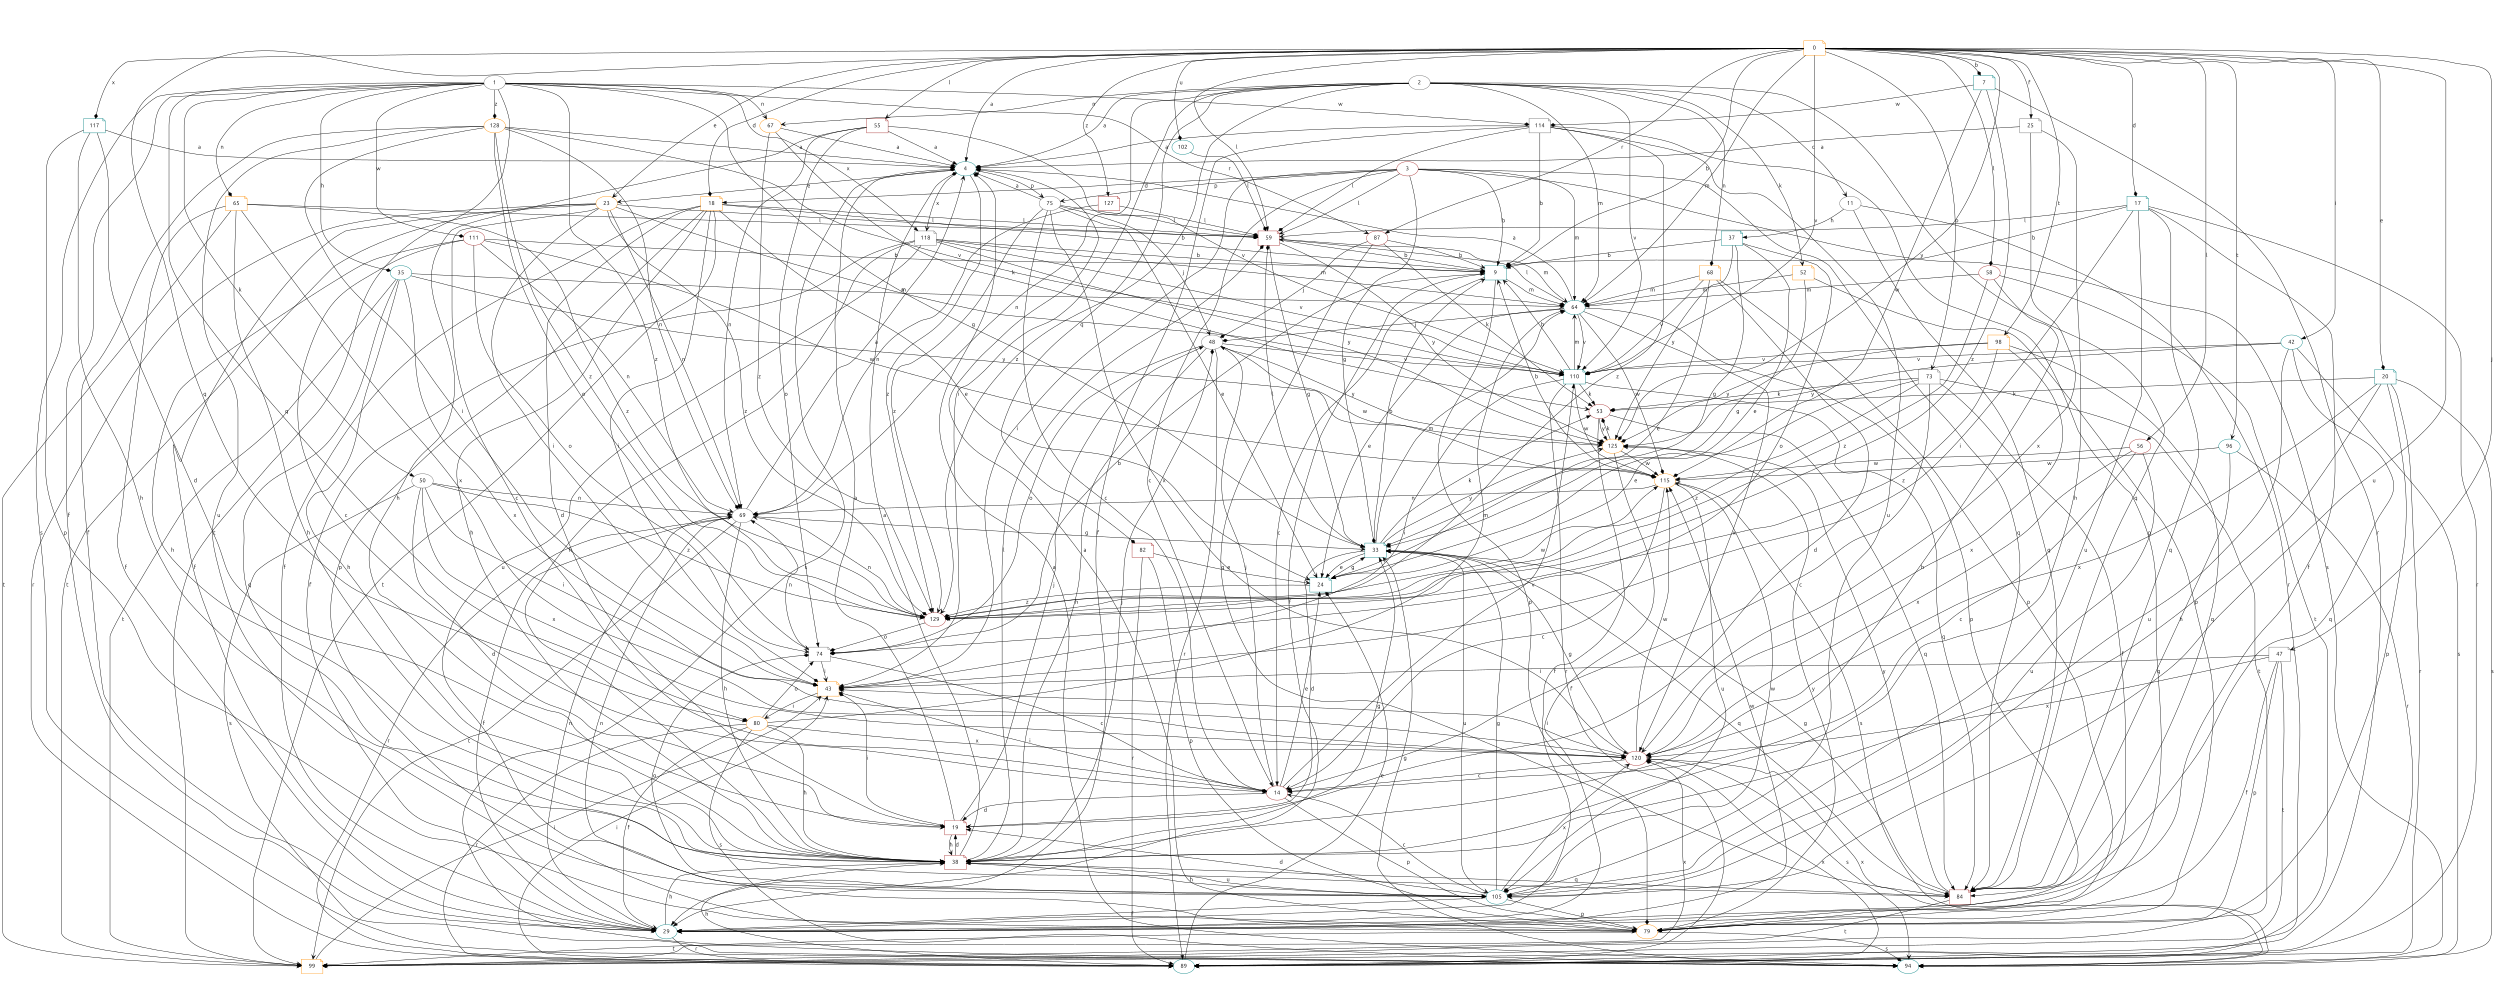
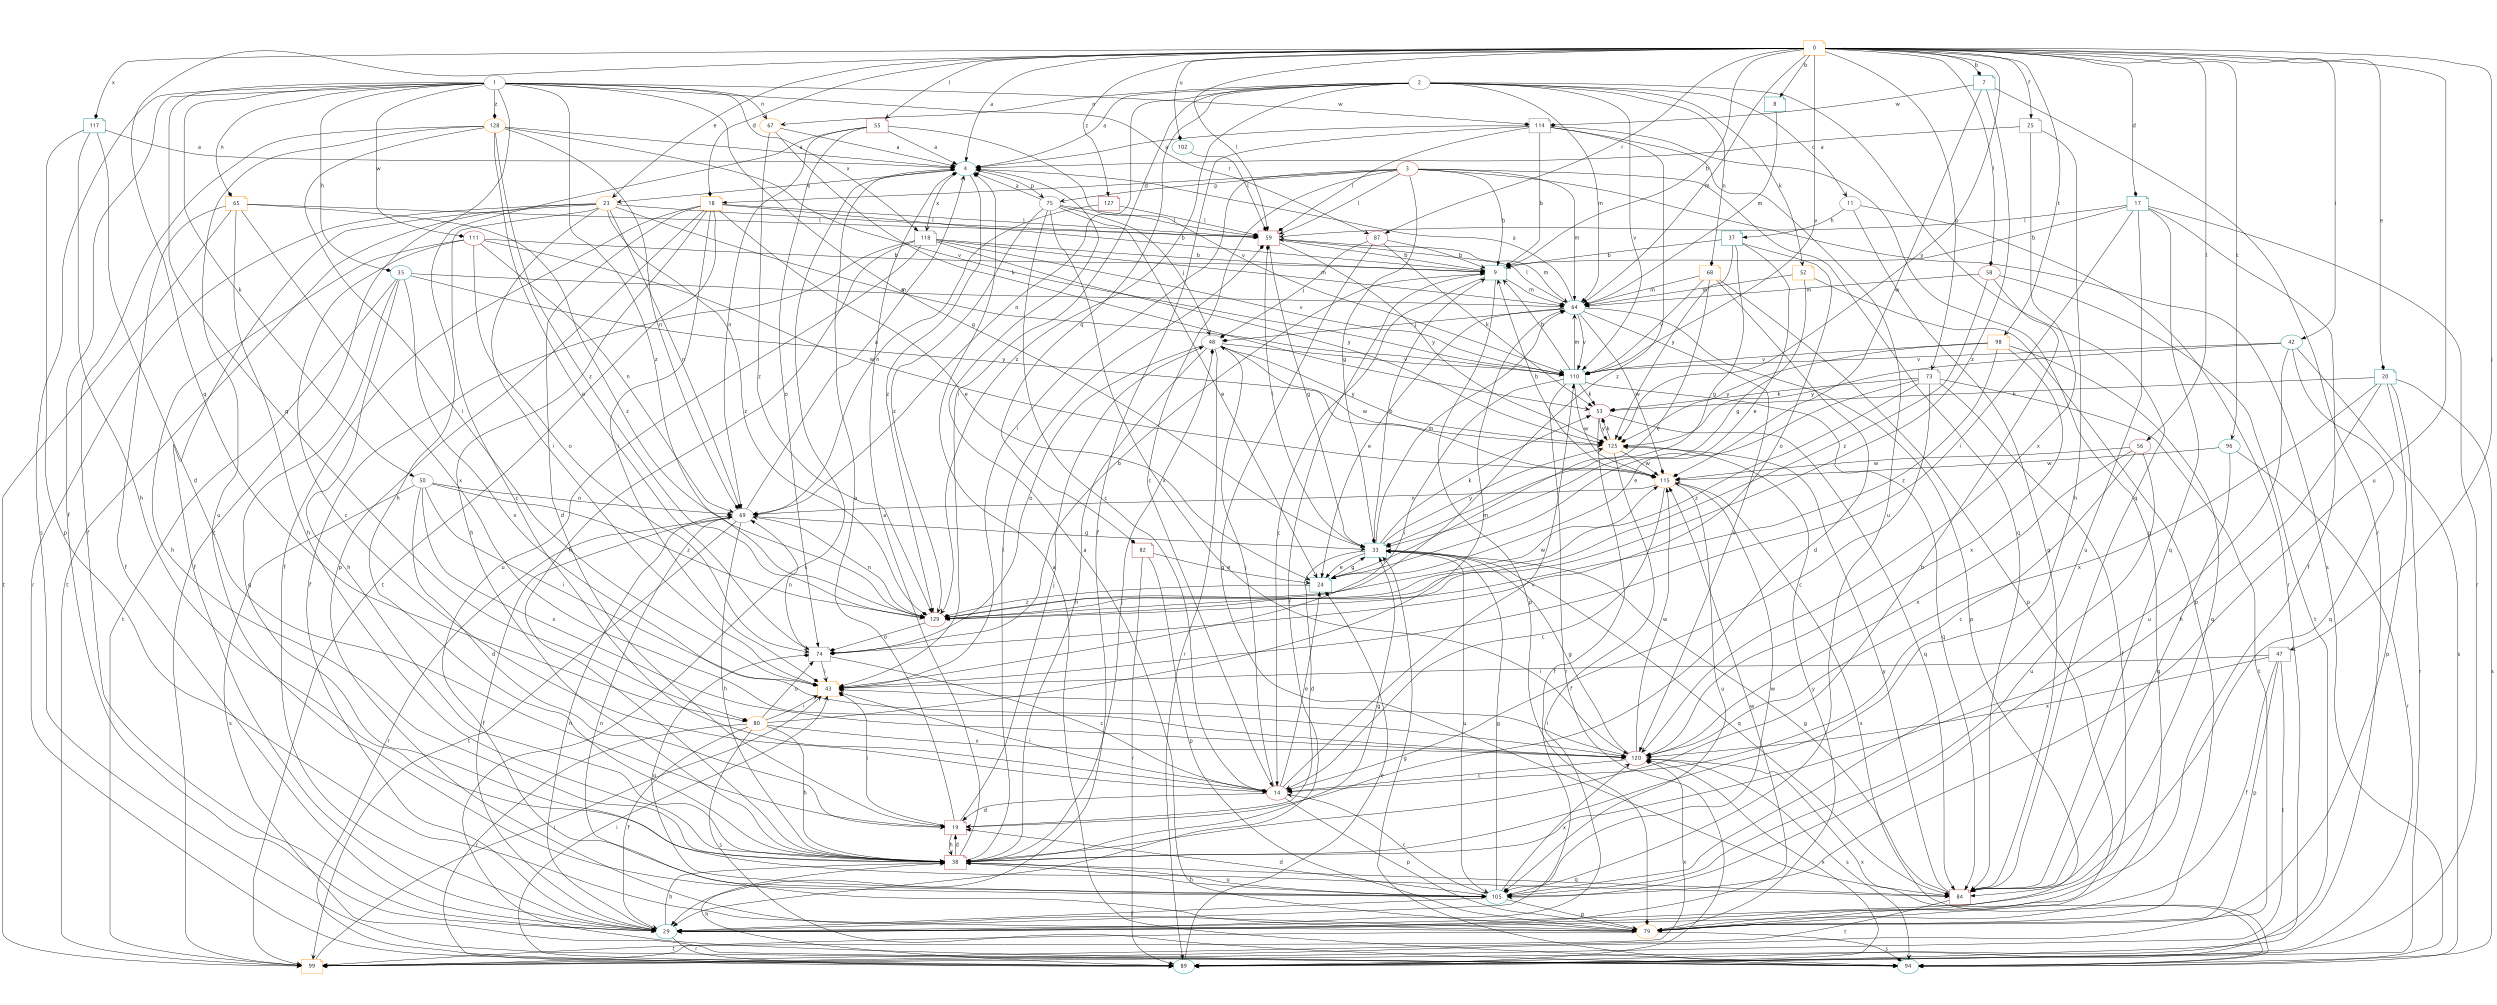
none -> (1775, 104)
(792, 703) -> (794, 708)
